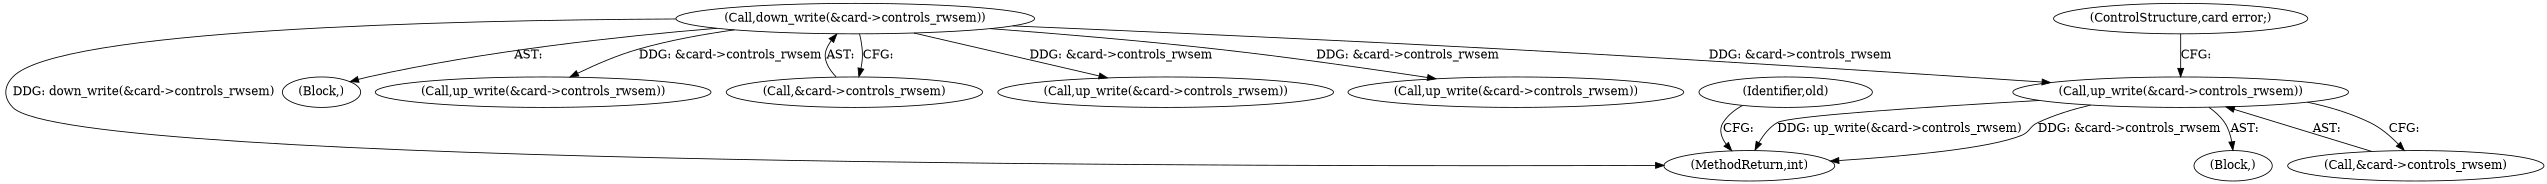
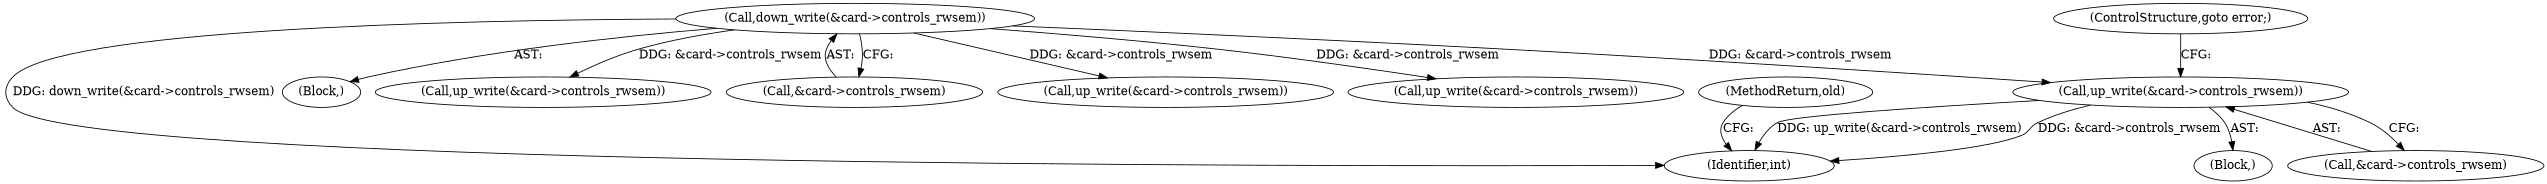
(2181, 19) -> (2181, 19)
(1786, 92) -> (1786, 92)
(1749, 166) -> (1749, 166)
